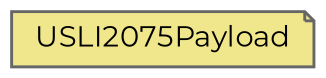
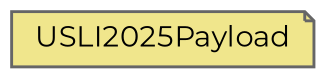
(163, 39) -> (163, 39)
